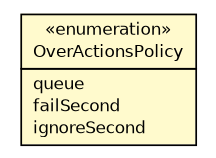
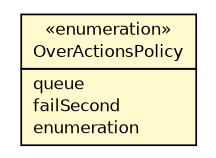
(90, 128) -> (87, 128)
